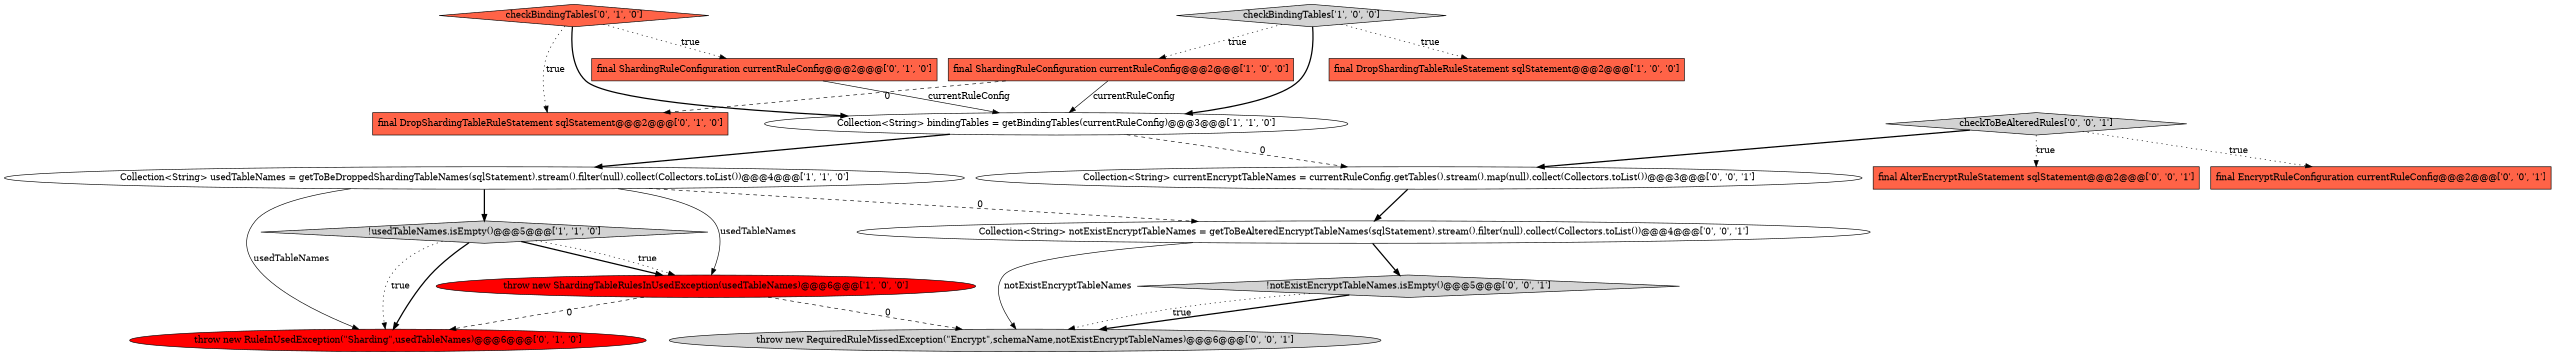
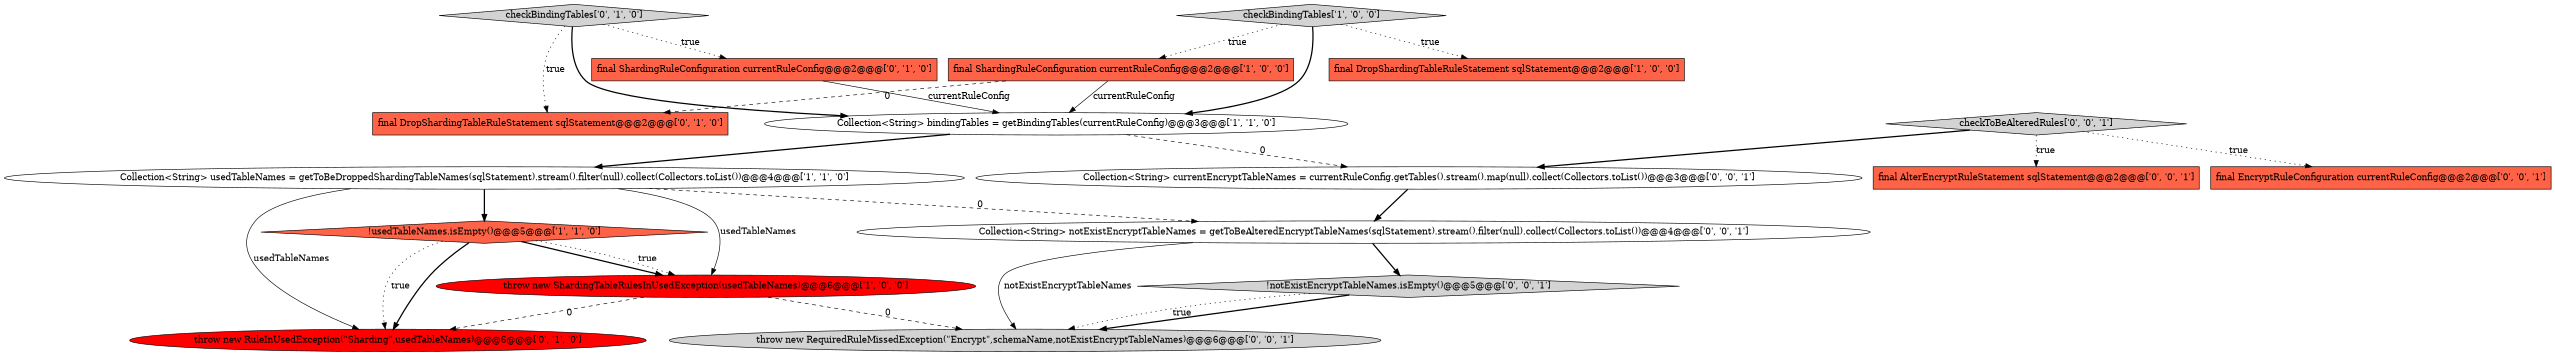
(574, 16) -> (574, 16)
(484, 232) -> (484, 232)
